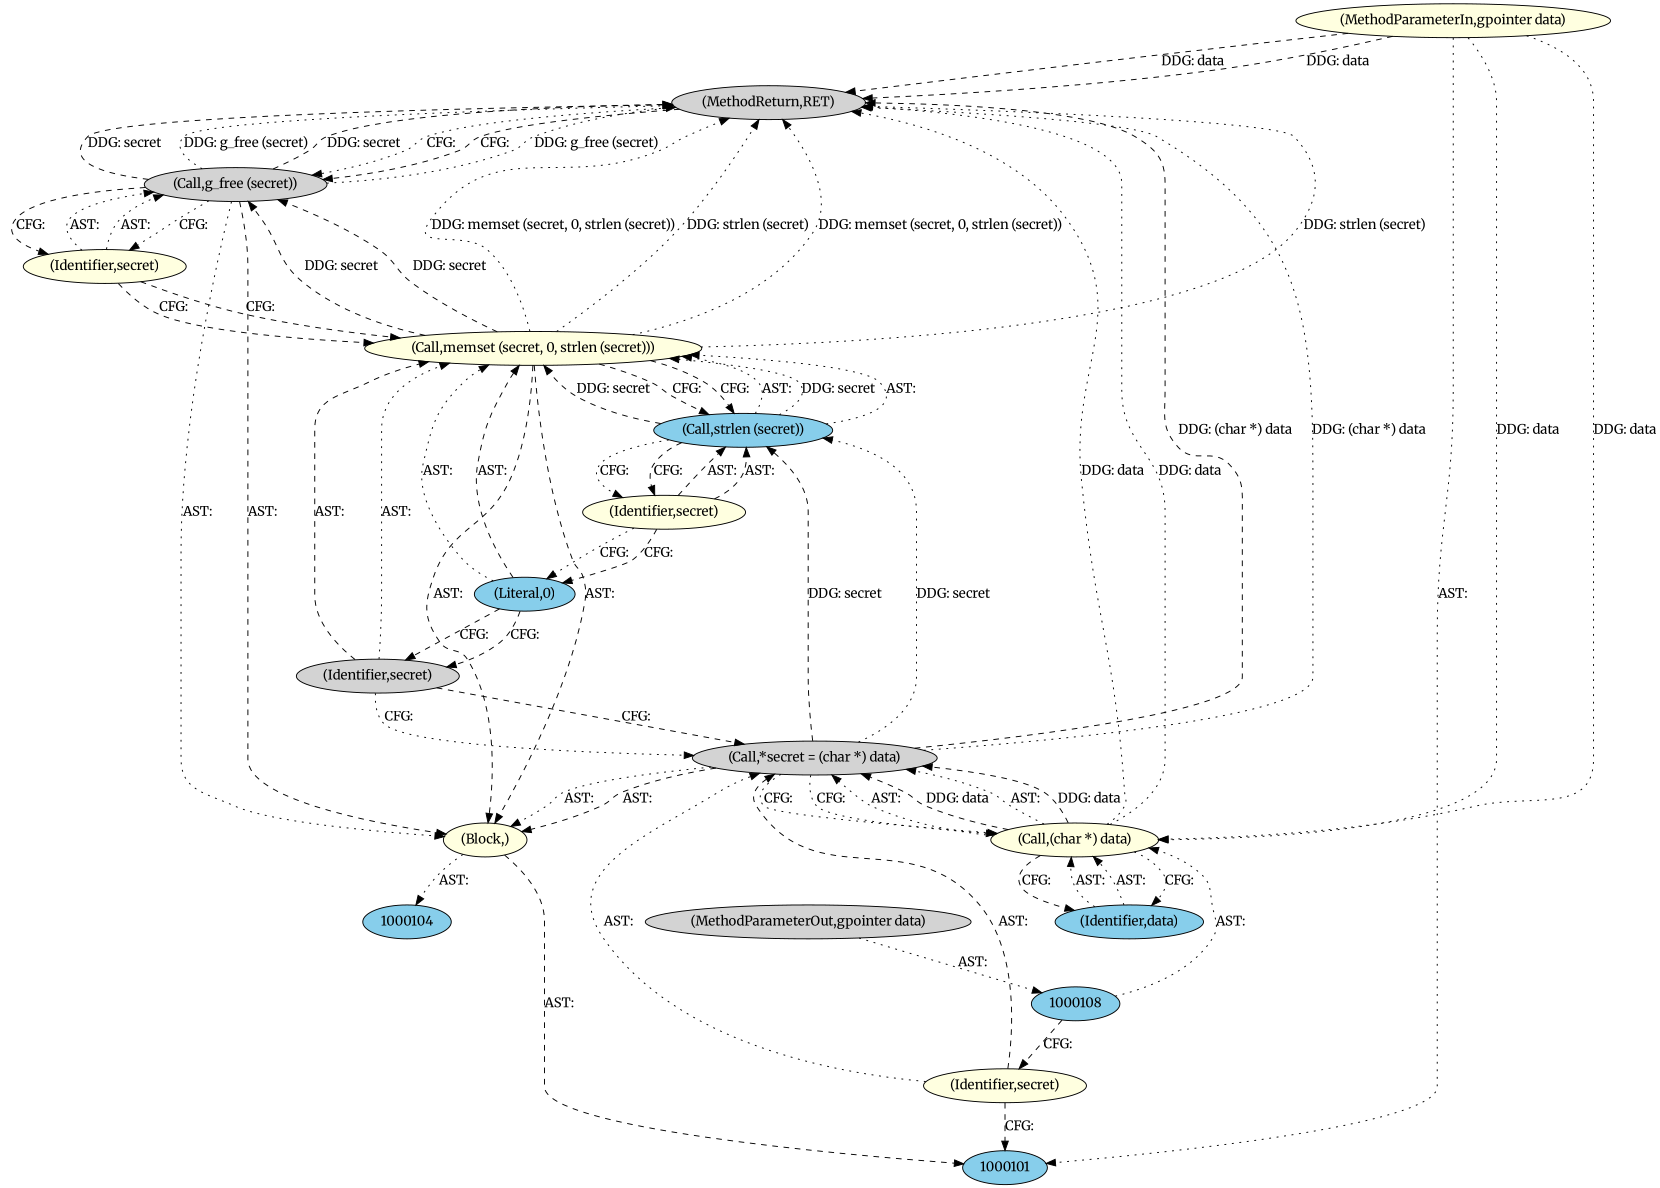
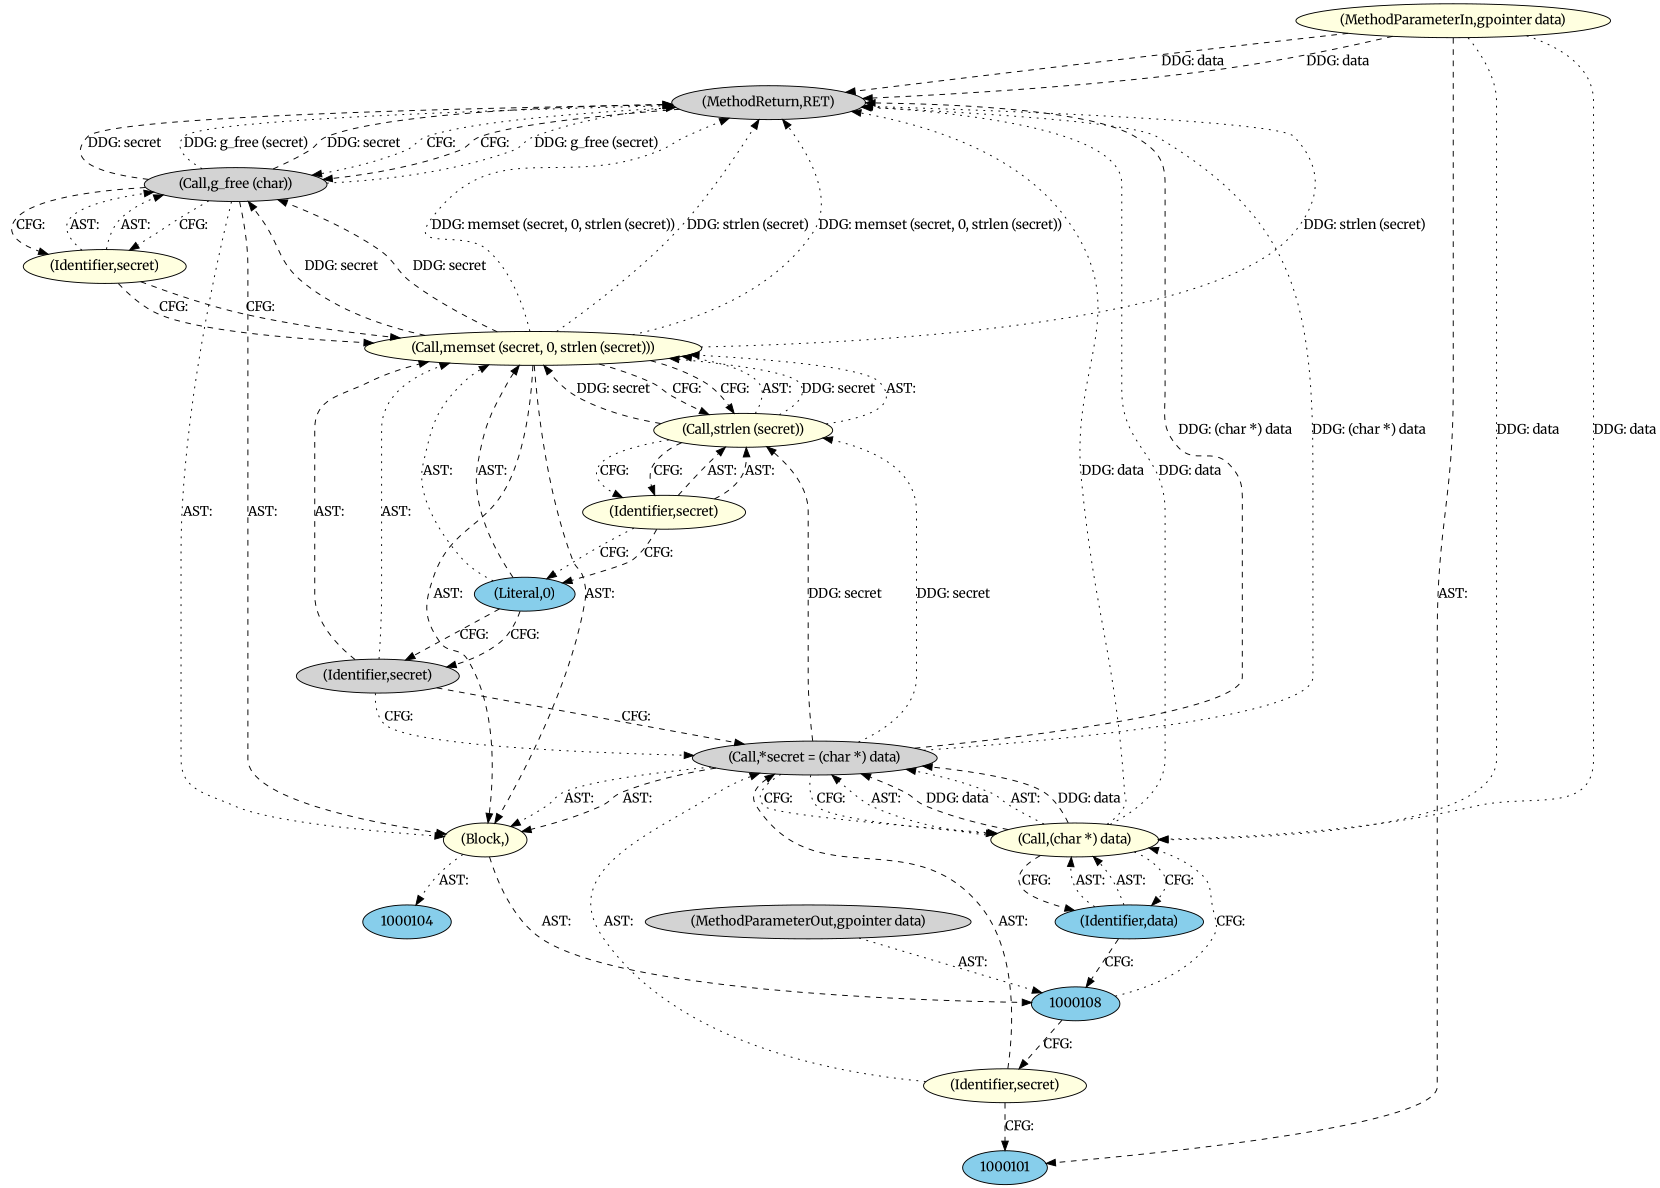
(236, 185) -> (236, 185)
(743, 430) -> (743, 430)
(1437, 759) -> (1437, 759)
(1232, 922) -> (1232, 922)
none -> (1105, 959)
(623, 1122) -> (729, 985)
